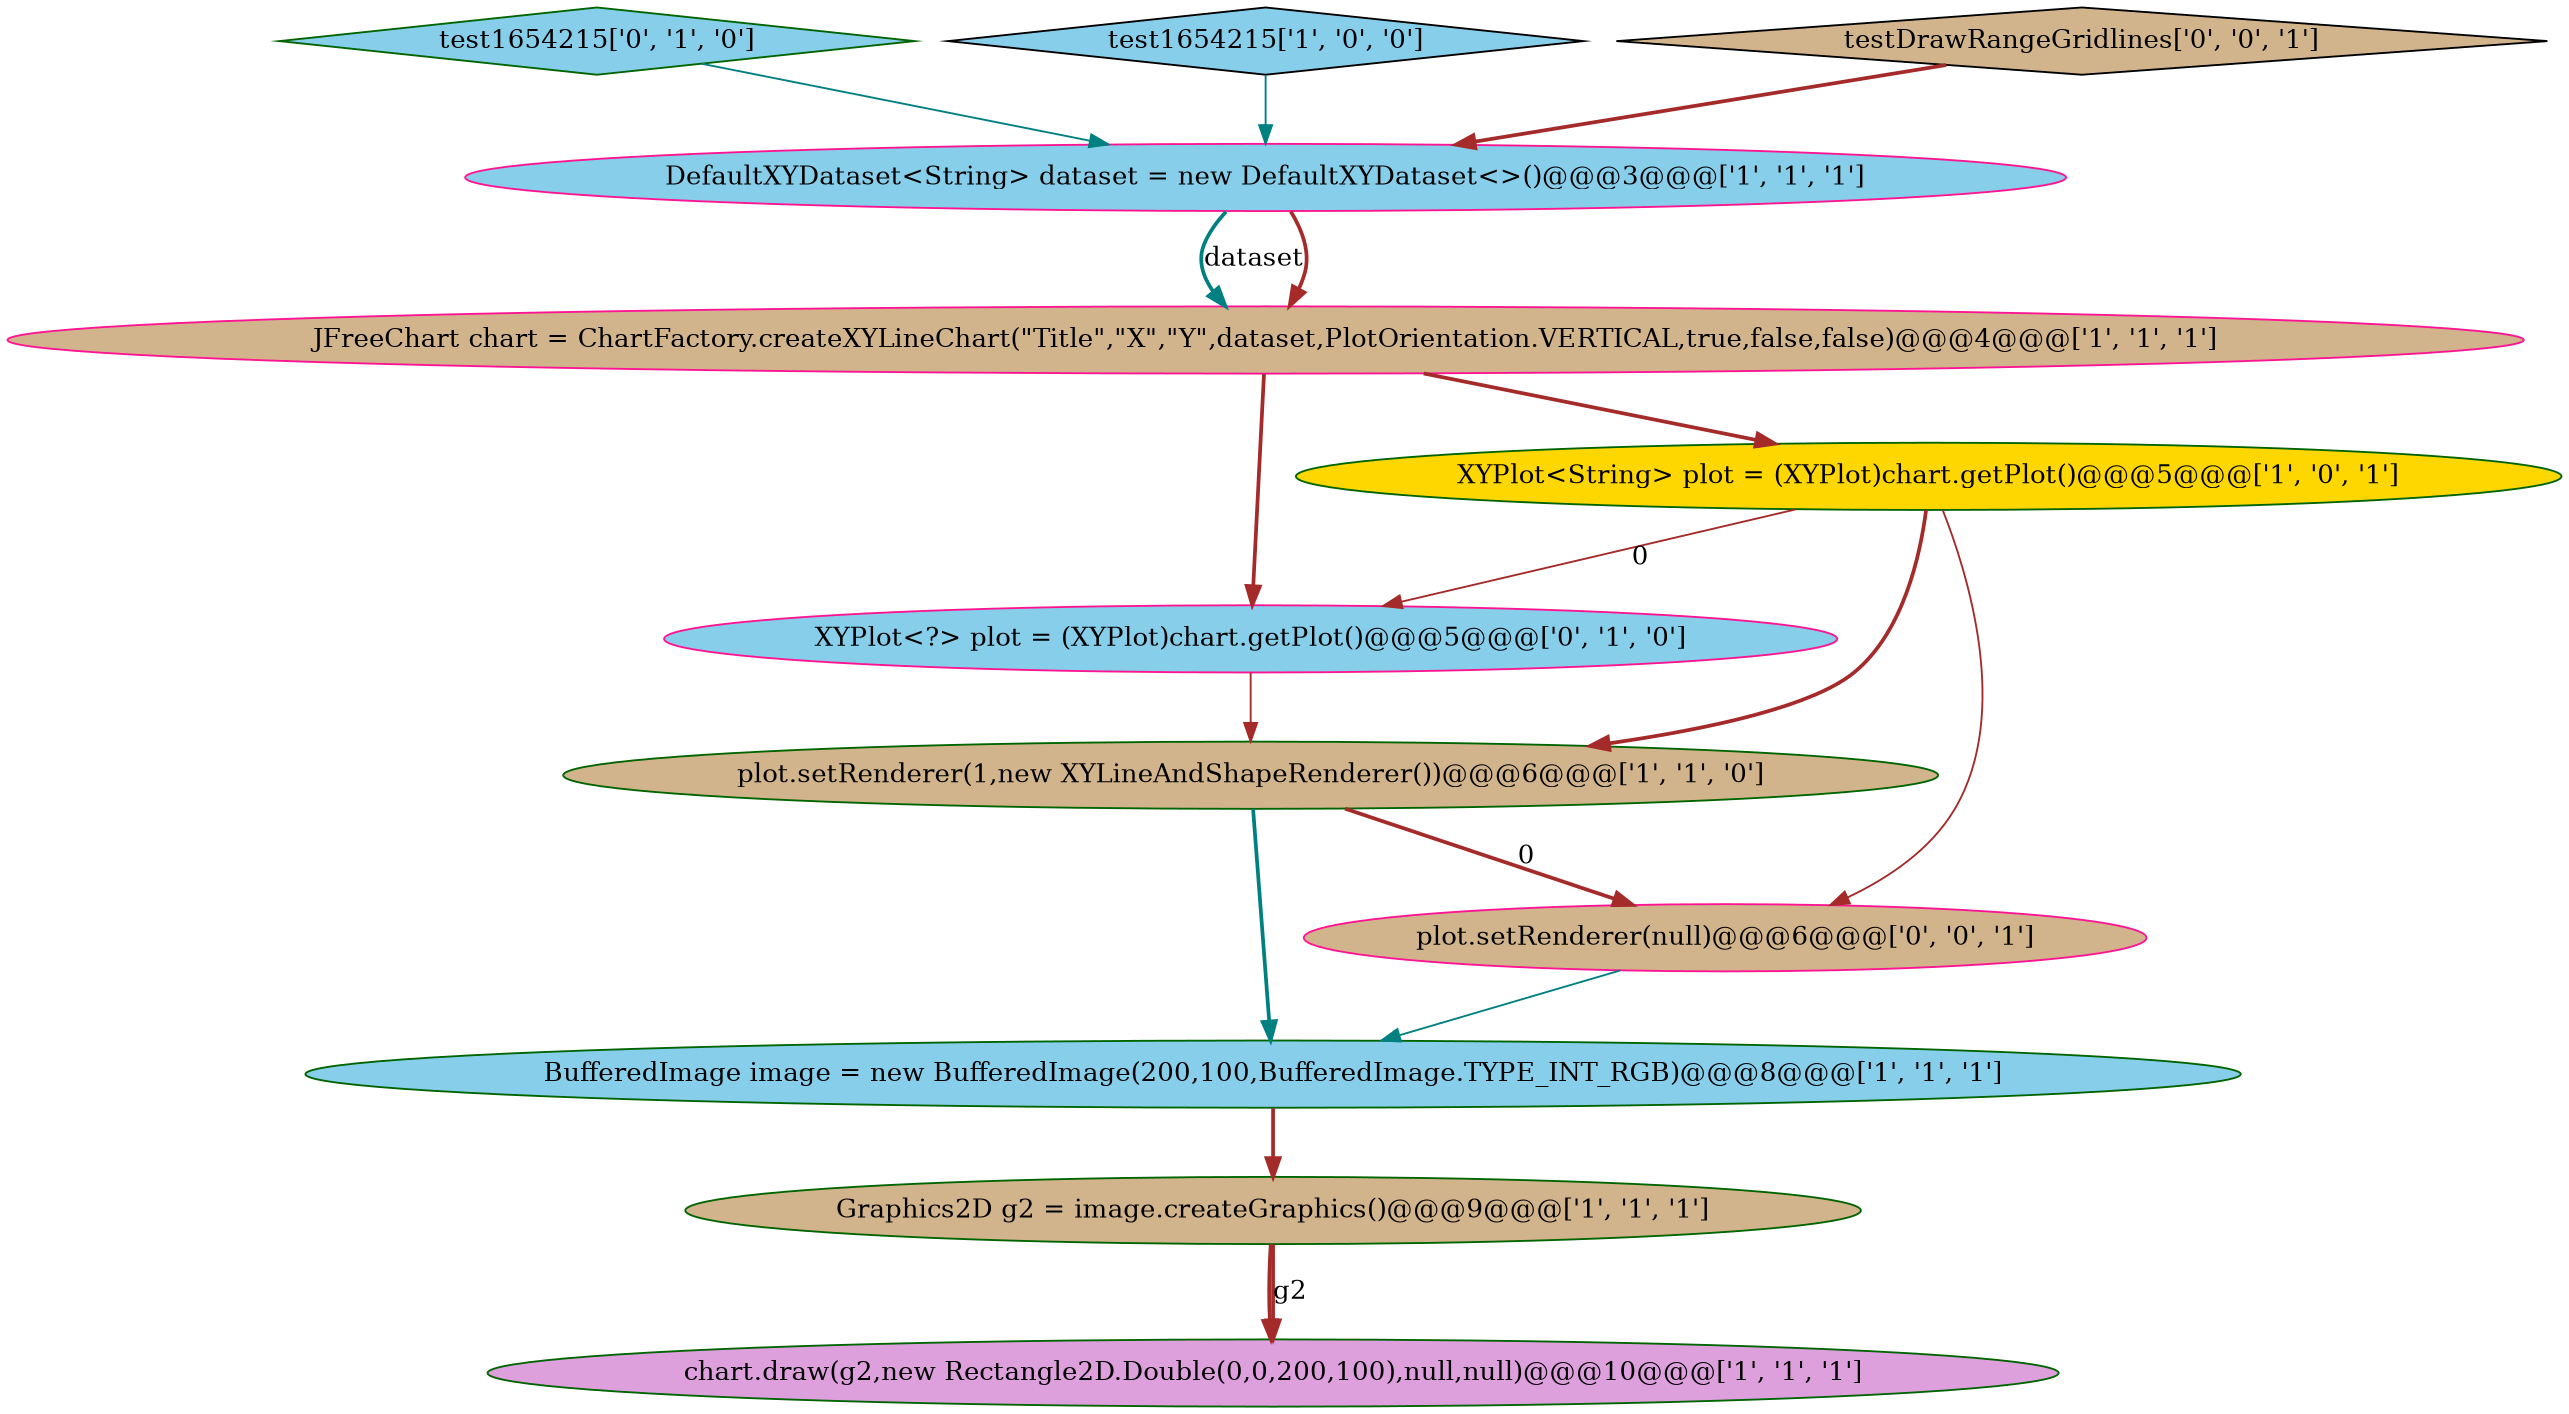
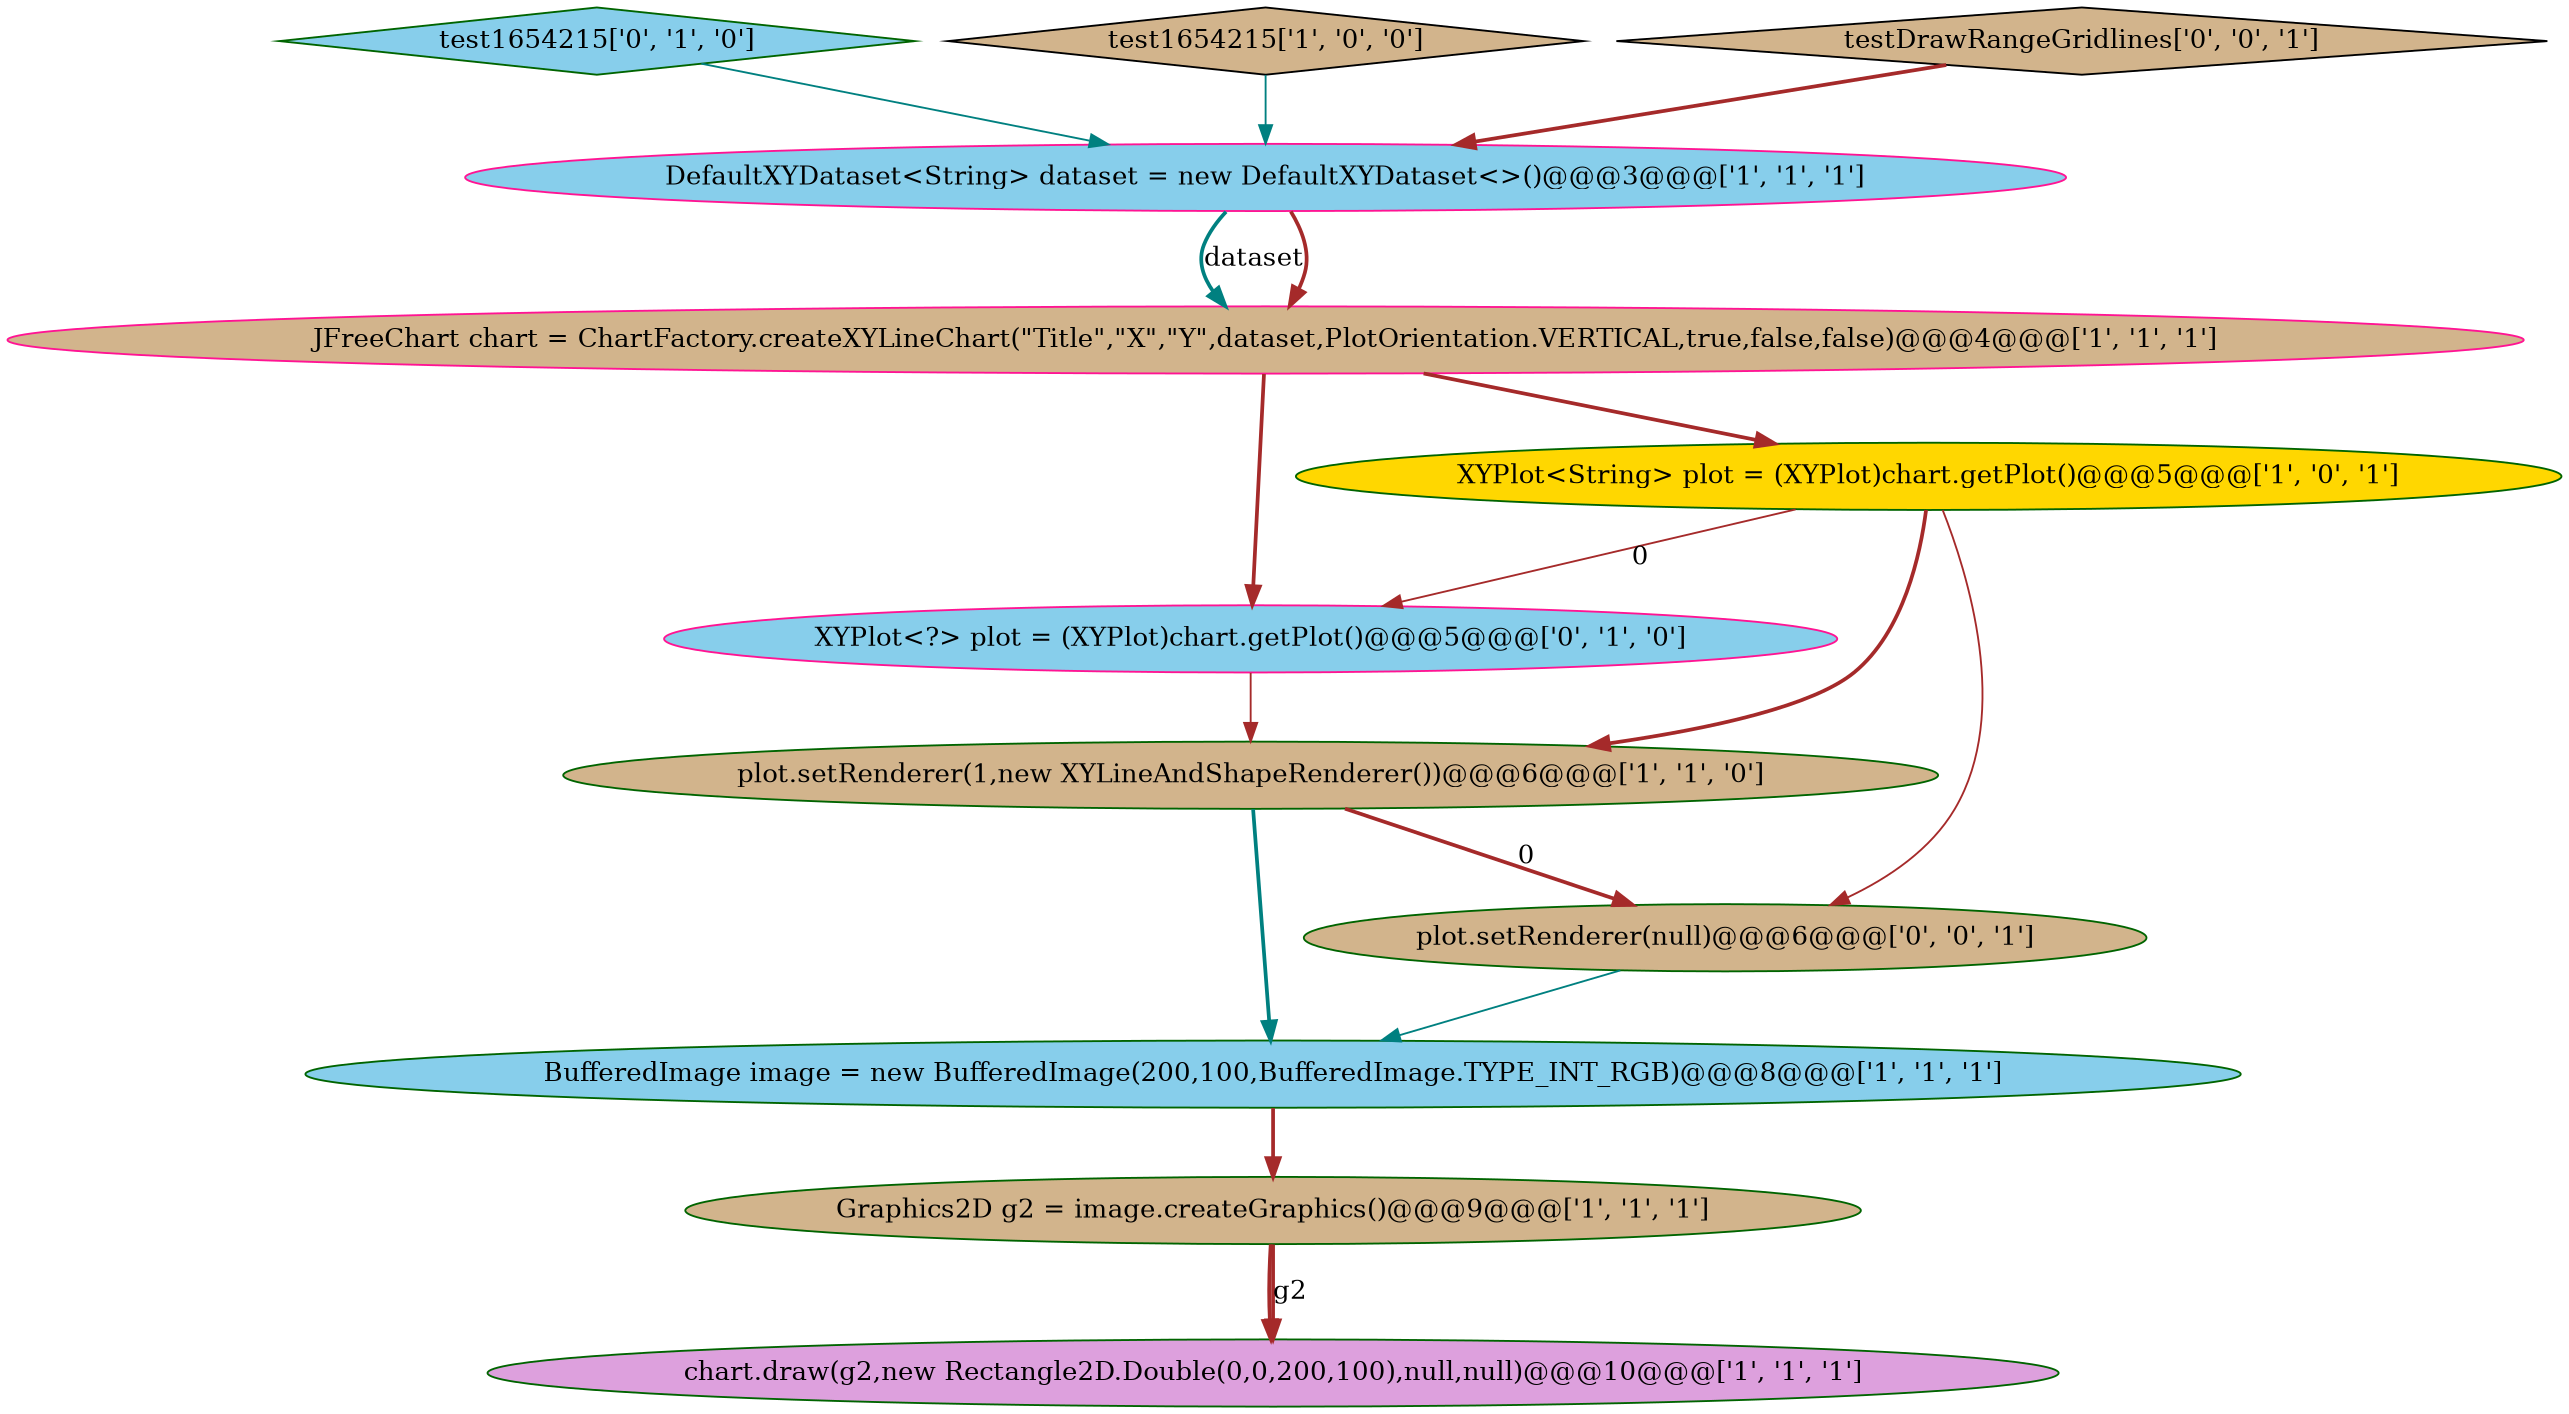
(1266, 41) -> (1266, 41)
(1725, 938) -> (1725, 938)
